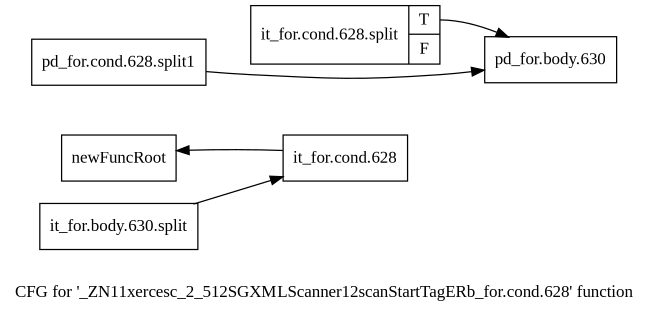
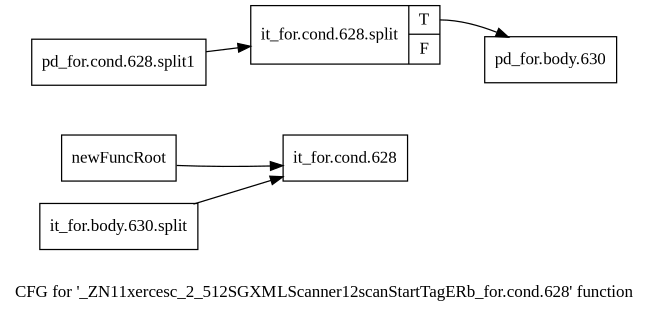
(339, 78) -> (222, 50)
(236, 150) -> (223, 166)
